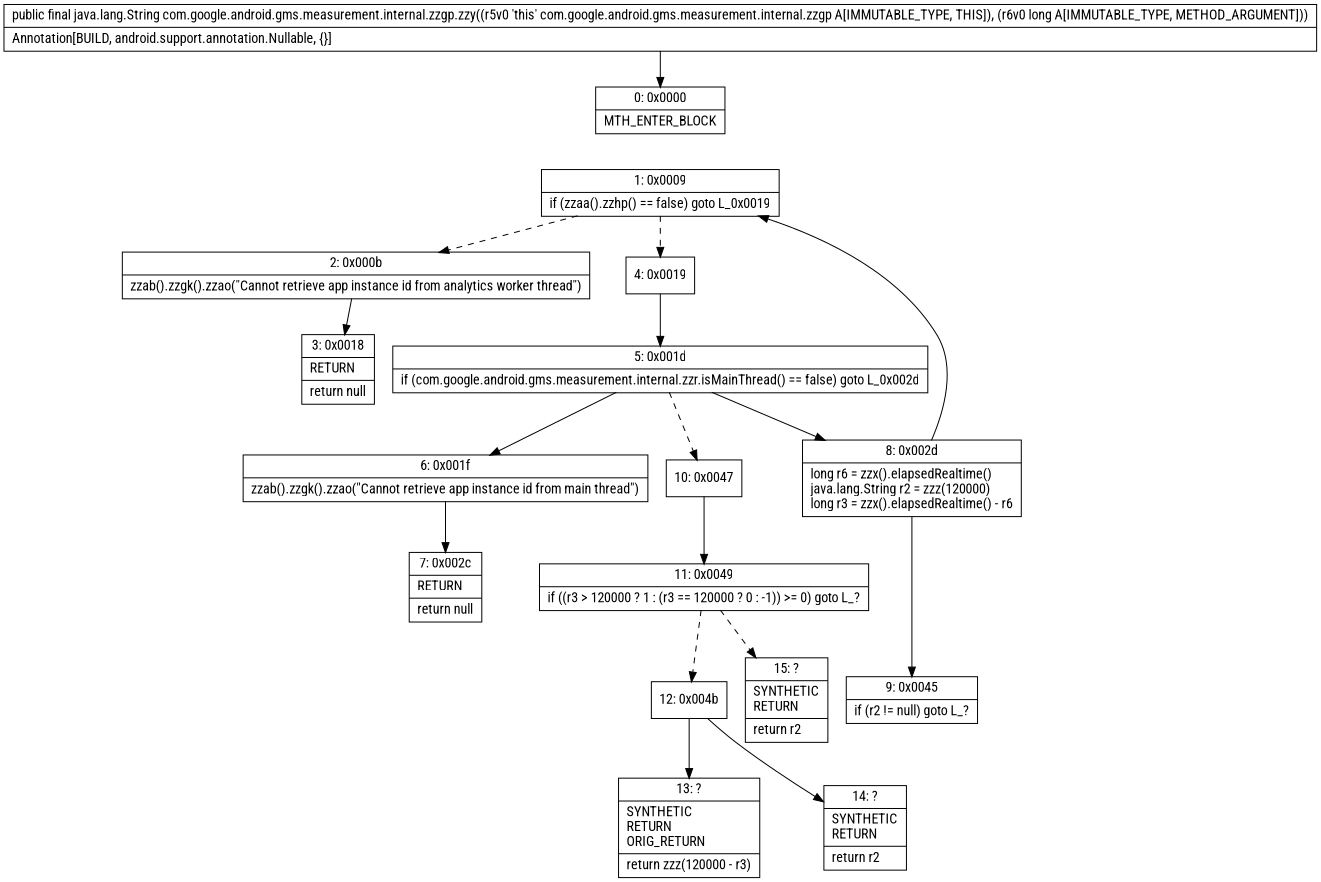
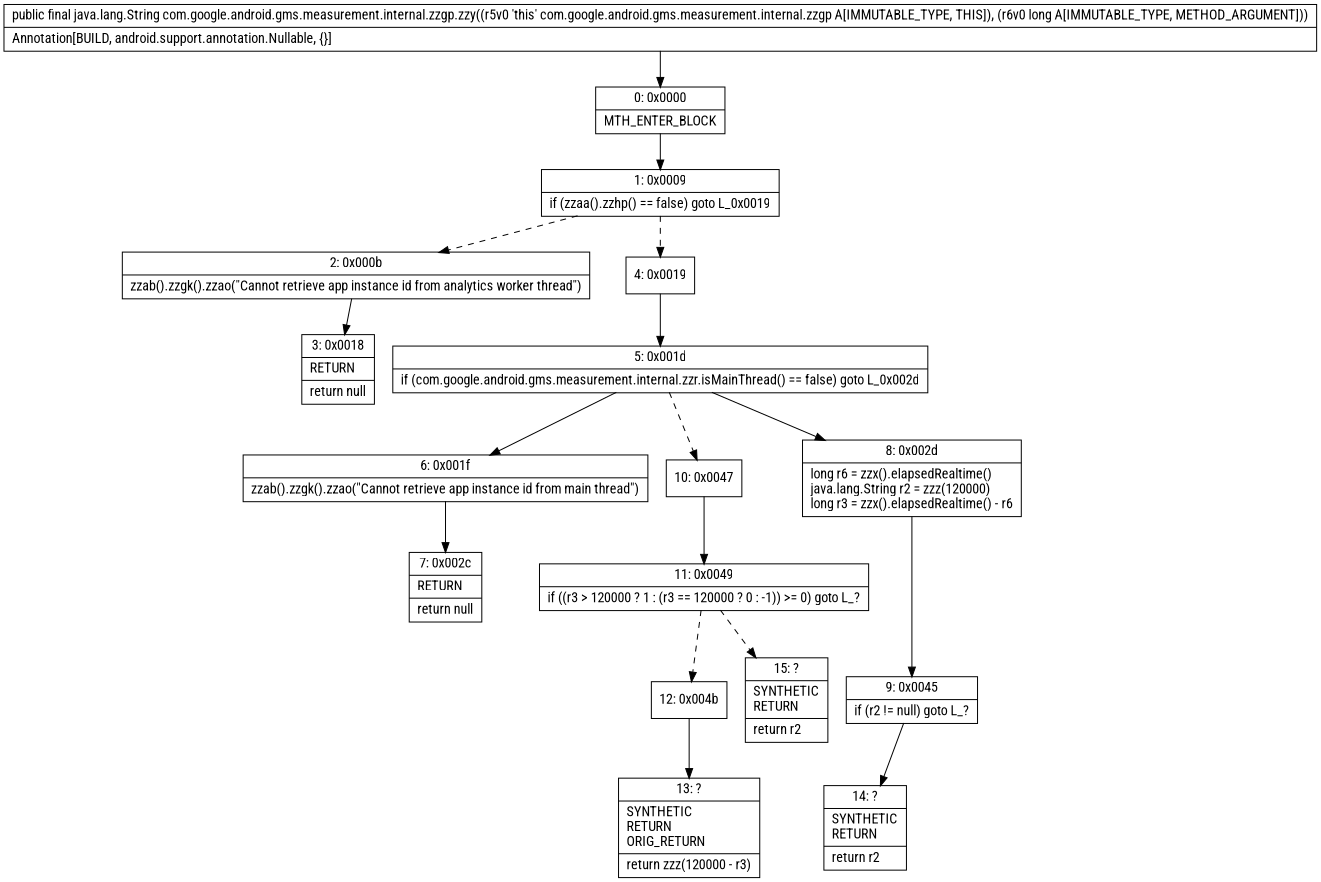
(906, 296) -> (660, 147)
(760, 760) -> (894, 750)
